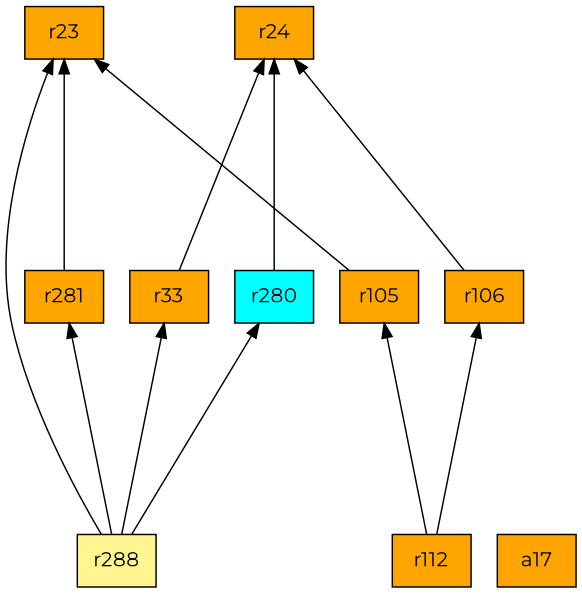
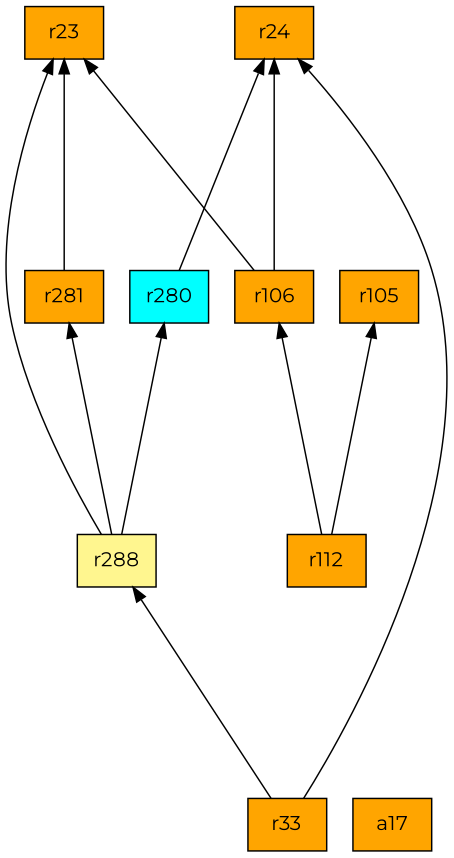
(233, 174) -> (174, 170)
(141, 436) -> (206, 699)
